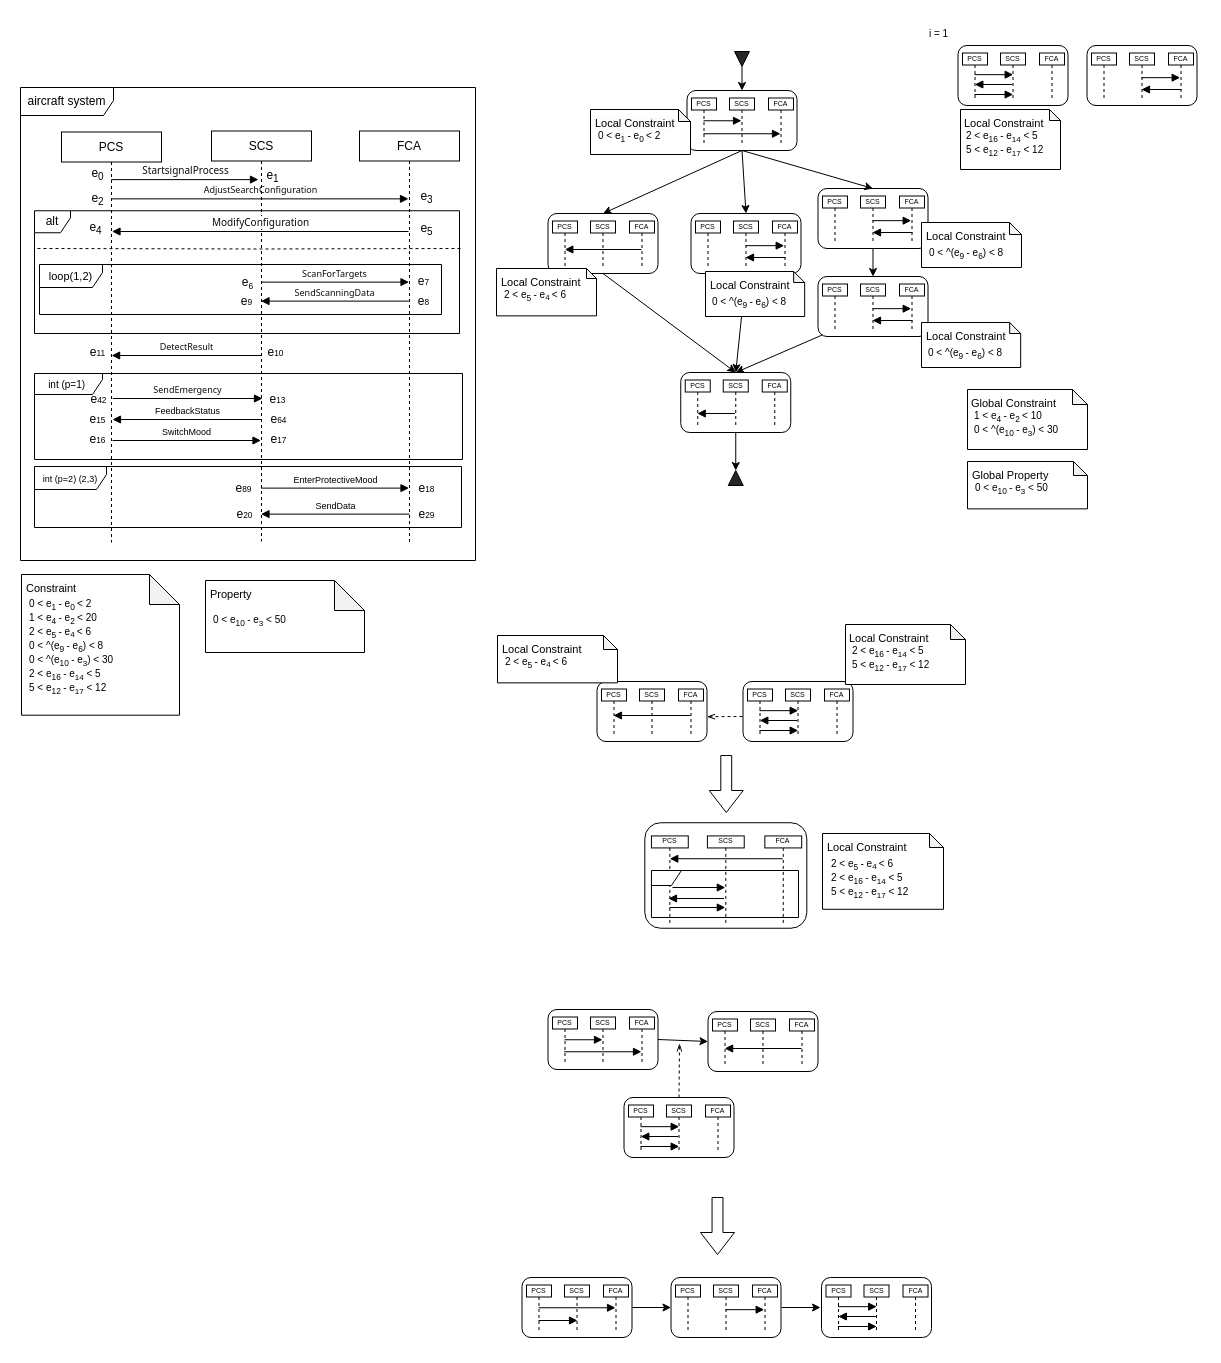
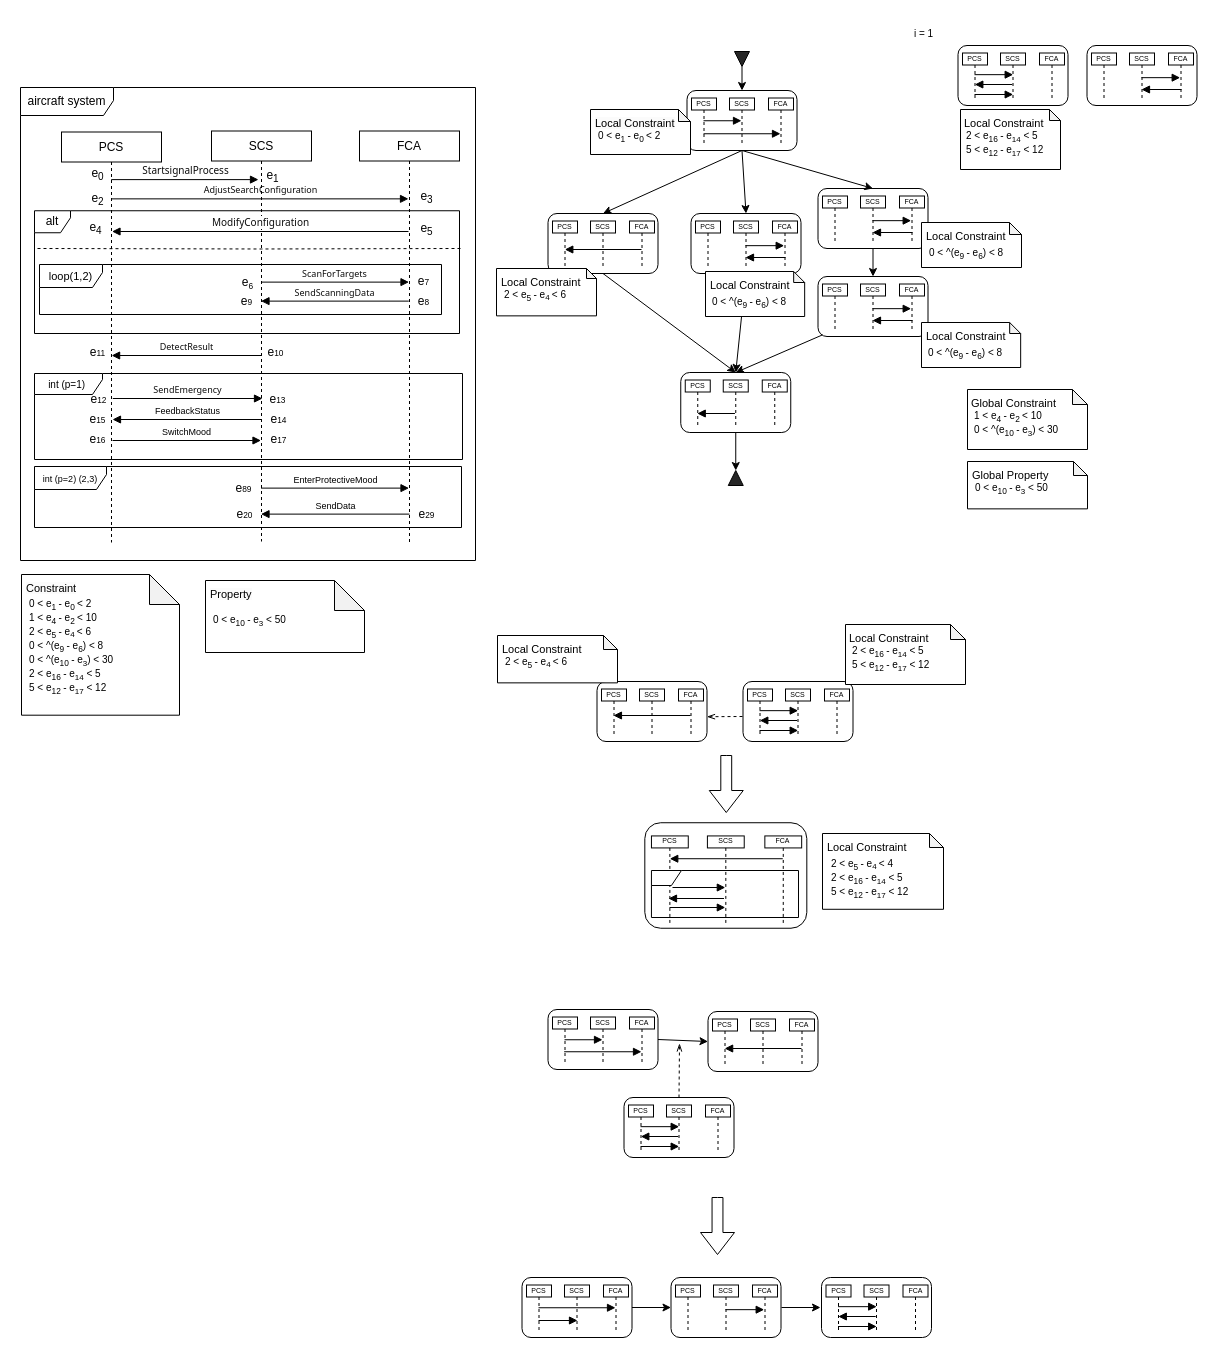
(938, 34) -> (923, 34)
(99, 400) -> (99, 400)
(279, 420) -> (279, 420)
(427, 489) -> none
(79, 641) -> (79, 641)
(877, 877) -> (877, 877)
